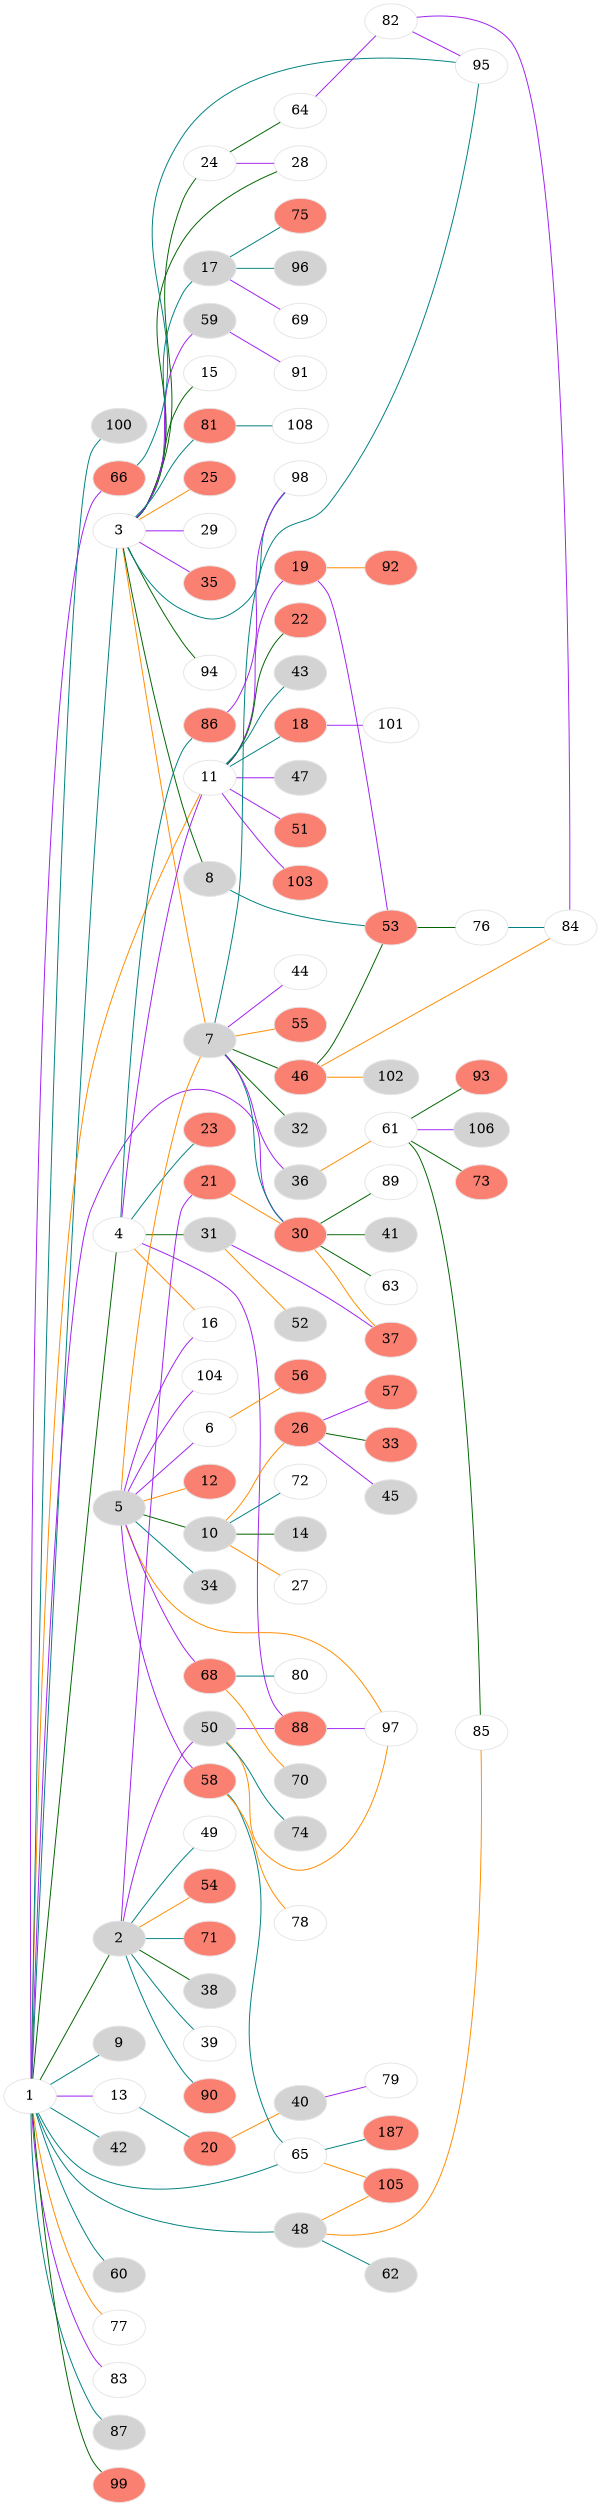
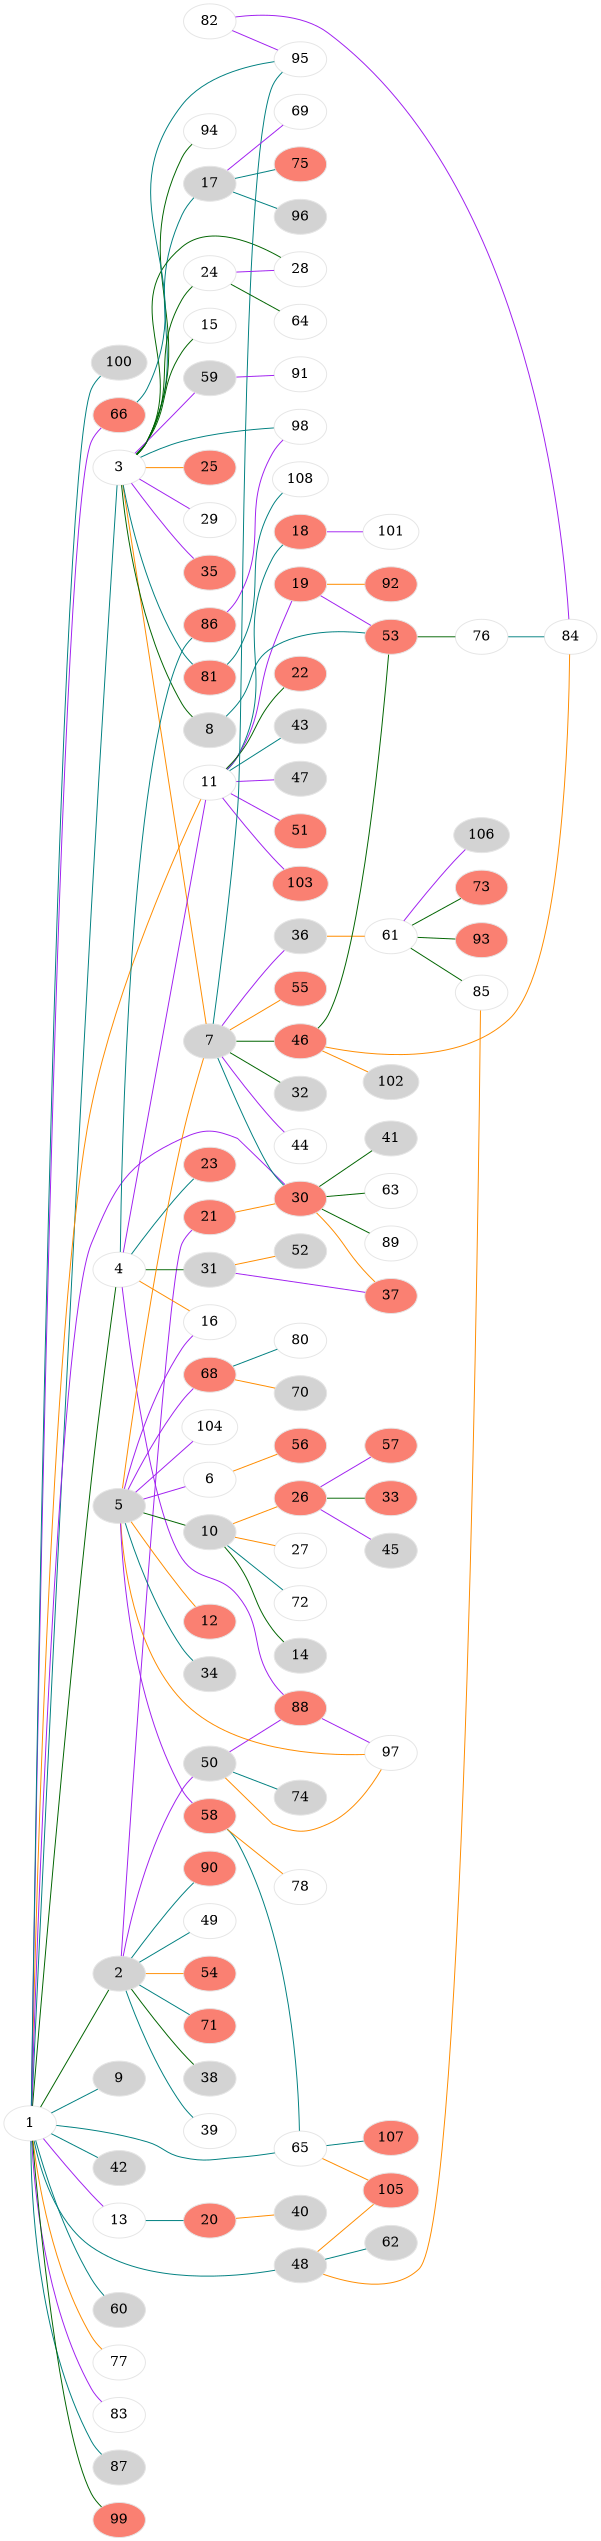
(346, 66) -> none
(391, 2081) -> none
(391, 2133) -> (391, 2138)
